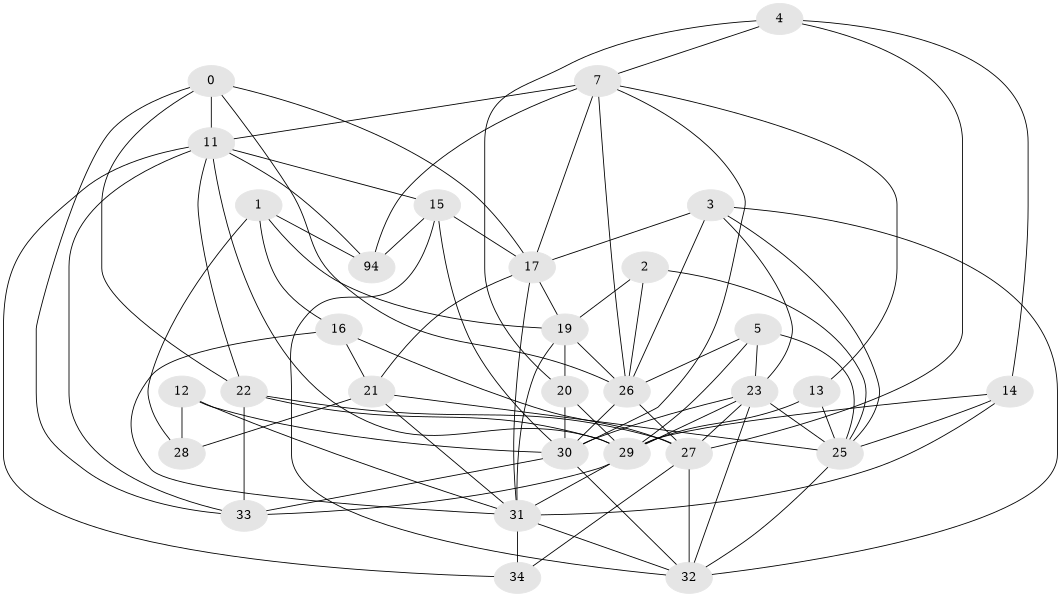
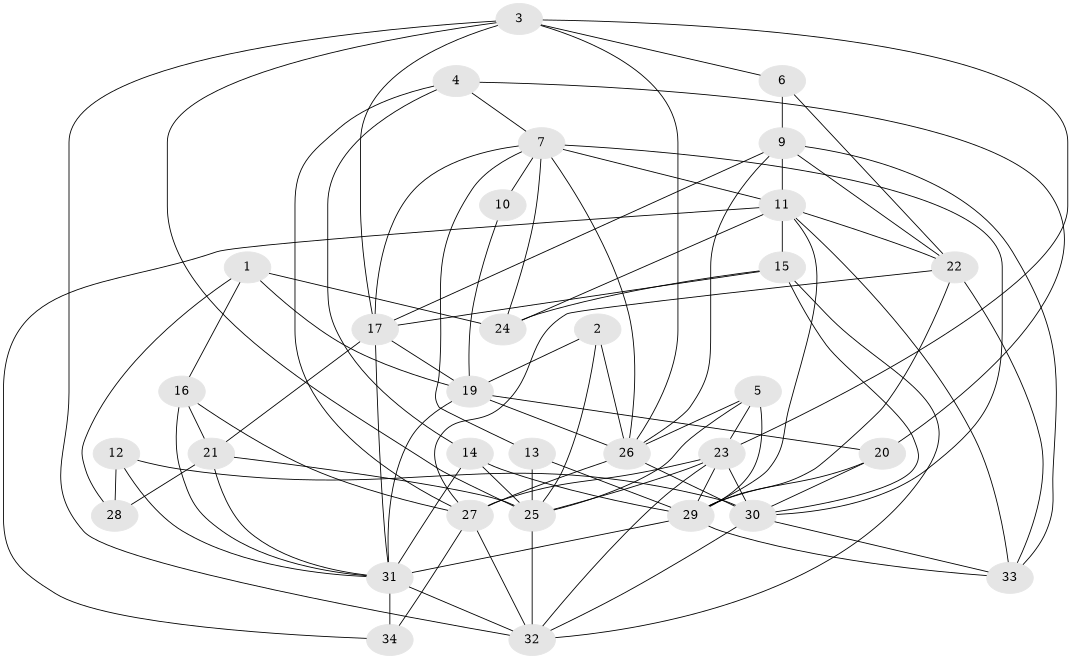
(211, 81) -> (782, 143)
none -> (782, 81)
none -> (503, 205)
(372, 267) -> (503, 329)
